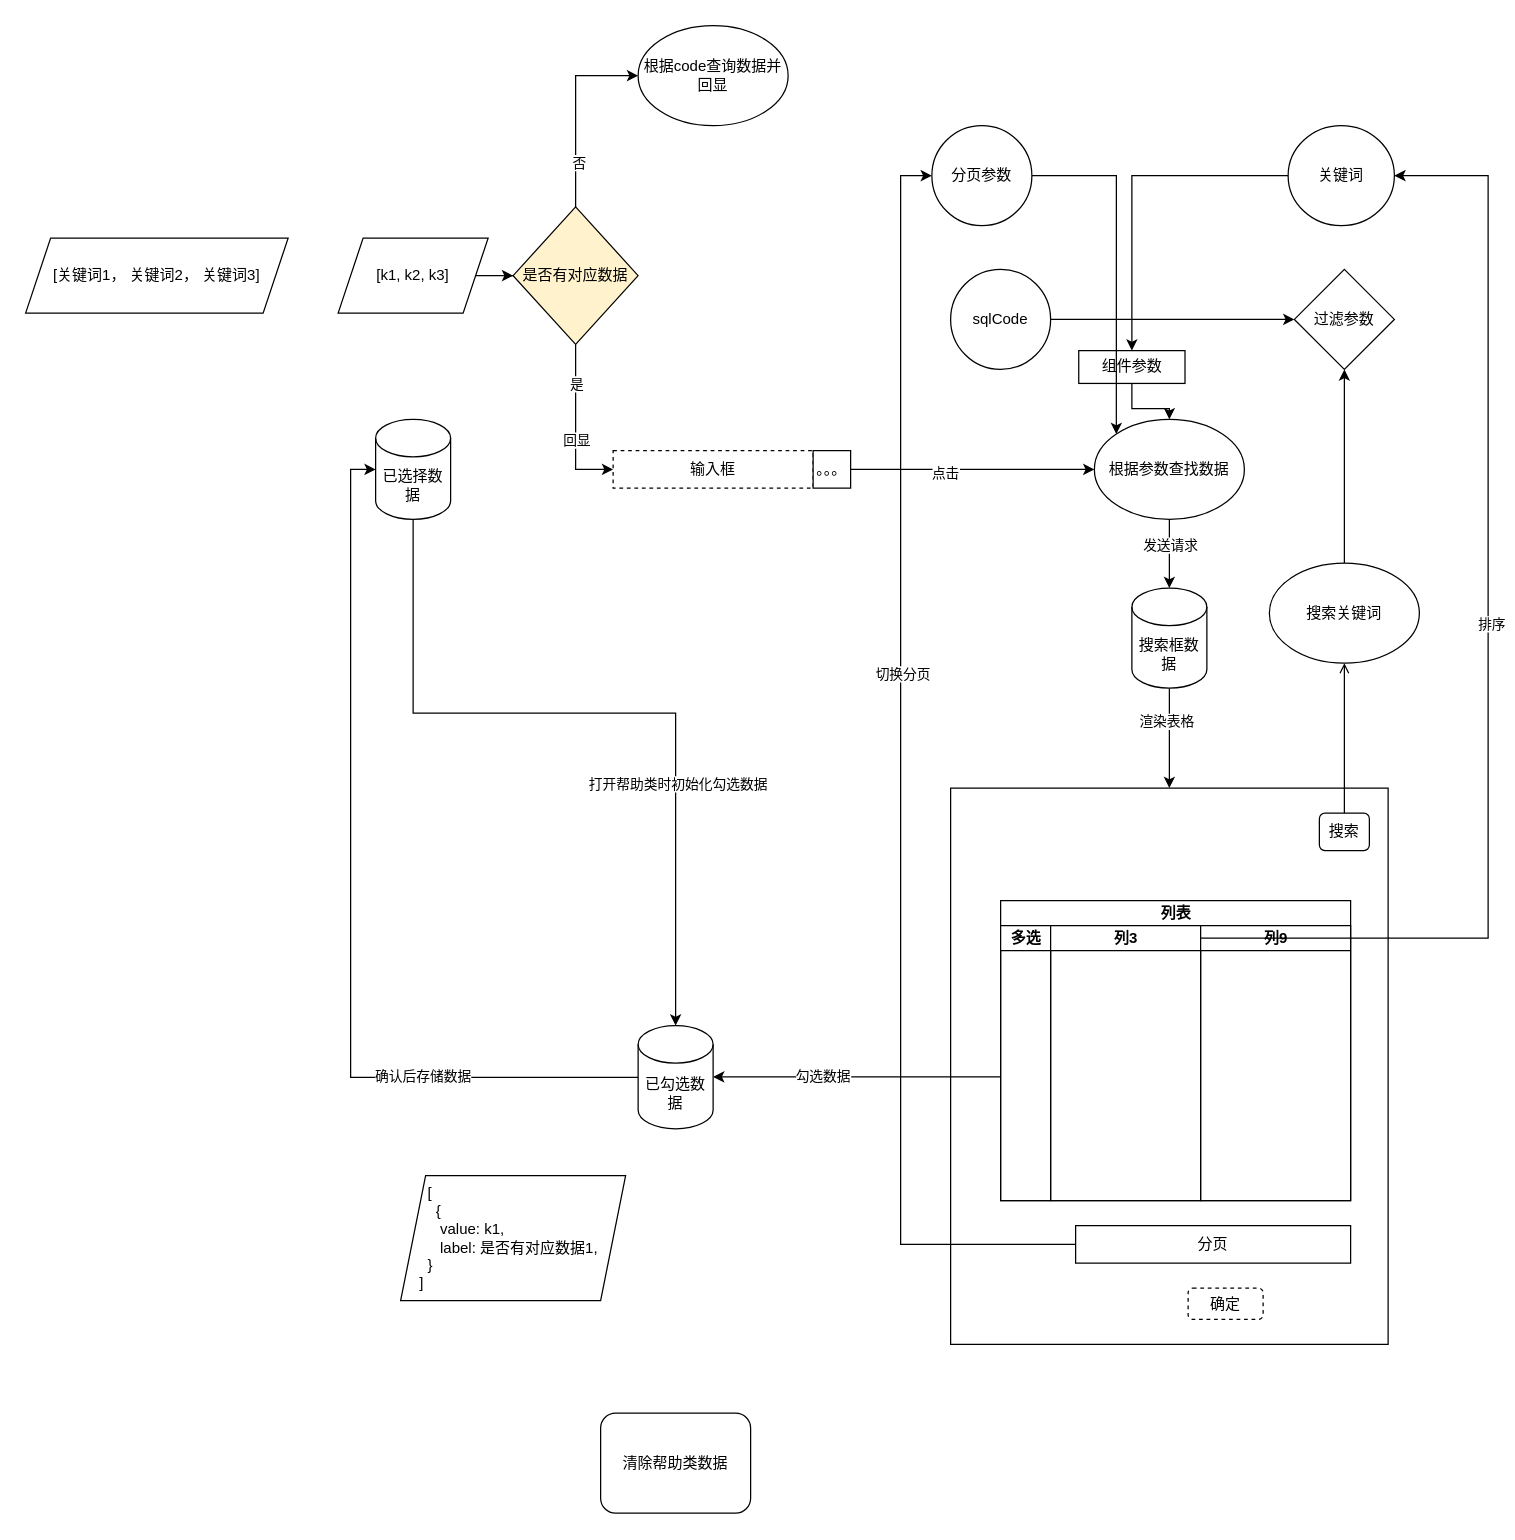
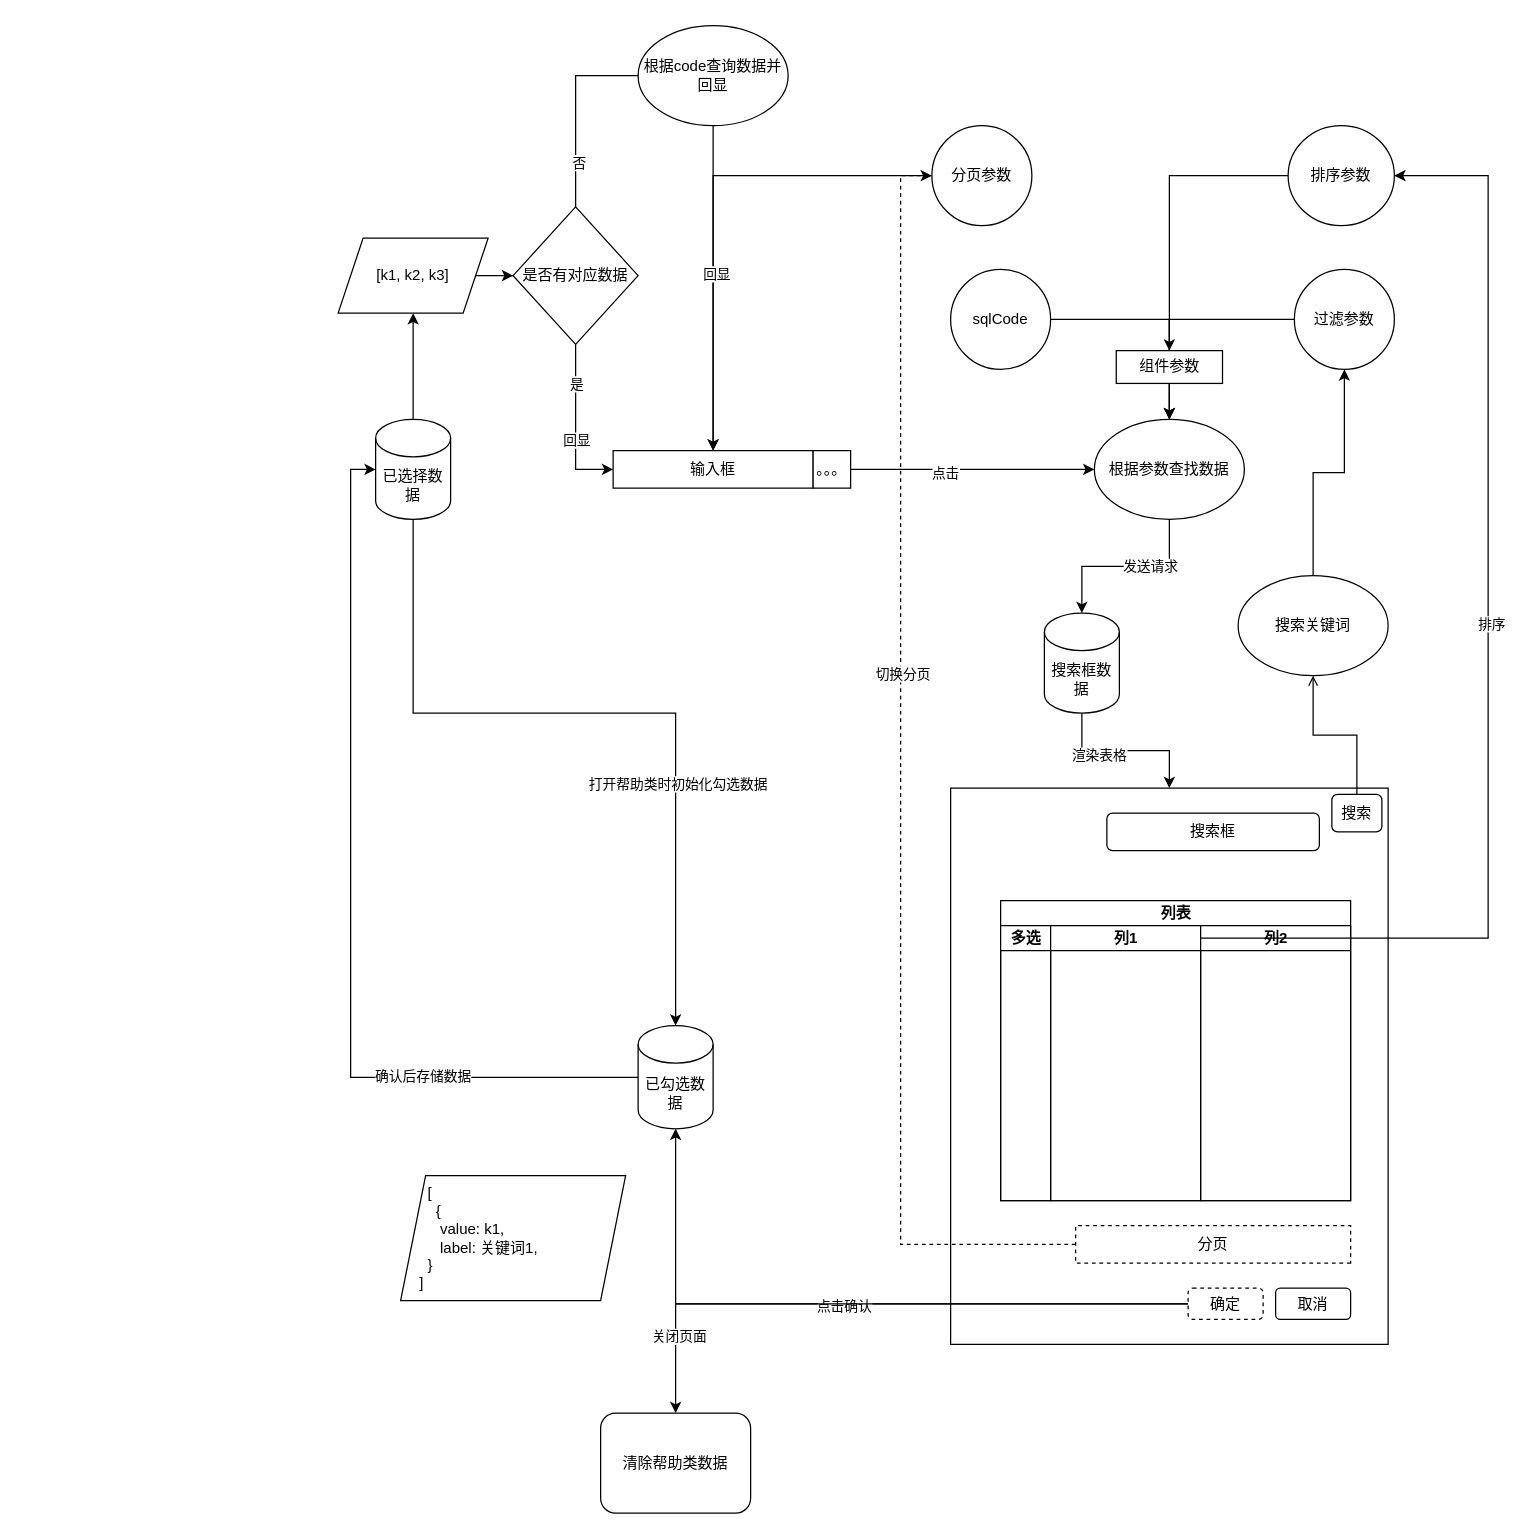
(628, 76) -> (631, 76)
none -> (713, 149)
(1341, 176) -> (1341, 176)
(1116, 232) -> (806, 176)
(157, 276) -> none
(576, 276) -> (576, 276)
(1129, 319) -> (1129, 319)
none -> (1291, 319)
(1344, 319) -> (1344, 319)
(1132, 367) -> (1169, 367)
none -> (413, 370)
(713, 469) -> (713, 469)
(1344, 613) -> (1313, 626)
(1169, 638) -> (1082, 663)
none -> (1213, 832)
(1344, 832) -> (1357, 813)
(1126, 938) -> (1126, 938)
(1276, 938) -> (1276, 938)
(901, 1051) -> (901, 1051)
(859, 1077) -> none
none -> (676, 1219)
(484, 1238) -> (454, 1238)
(1213, 1244) -> (1213, 1244)
none -> (1313, 1304)
none -> (676, 1355)
